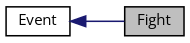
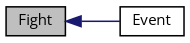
(105, 21) -> (101, 21)
